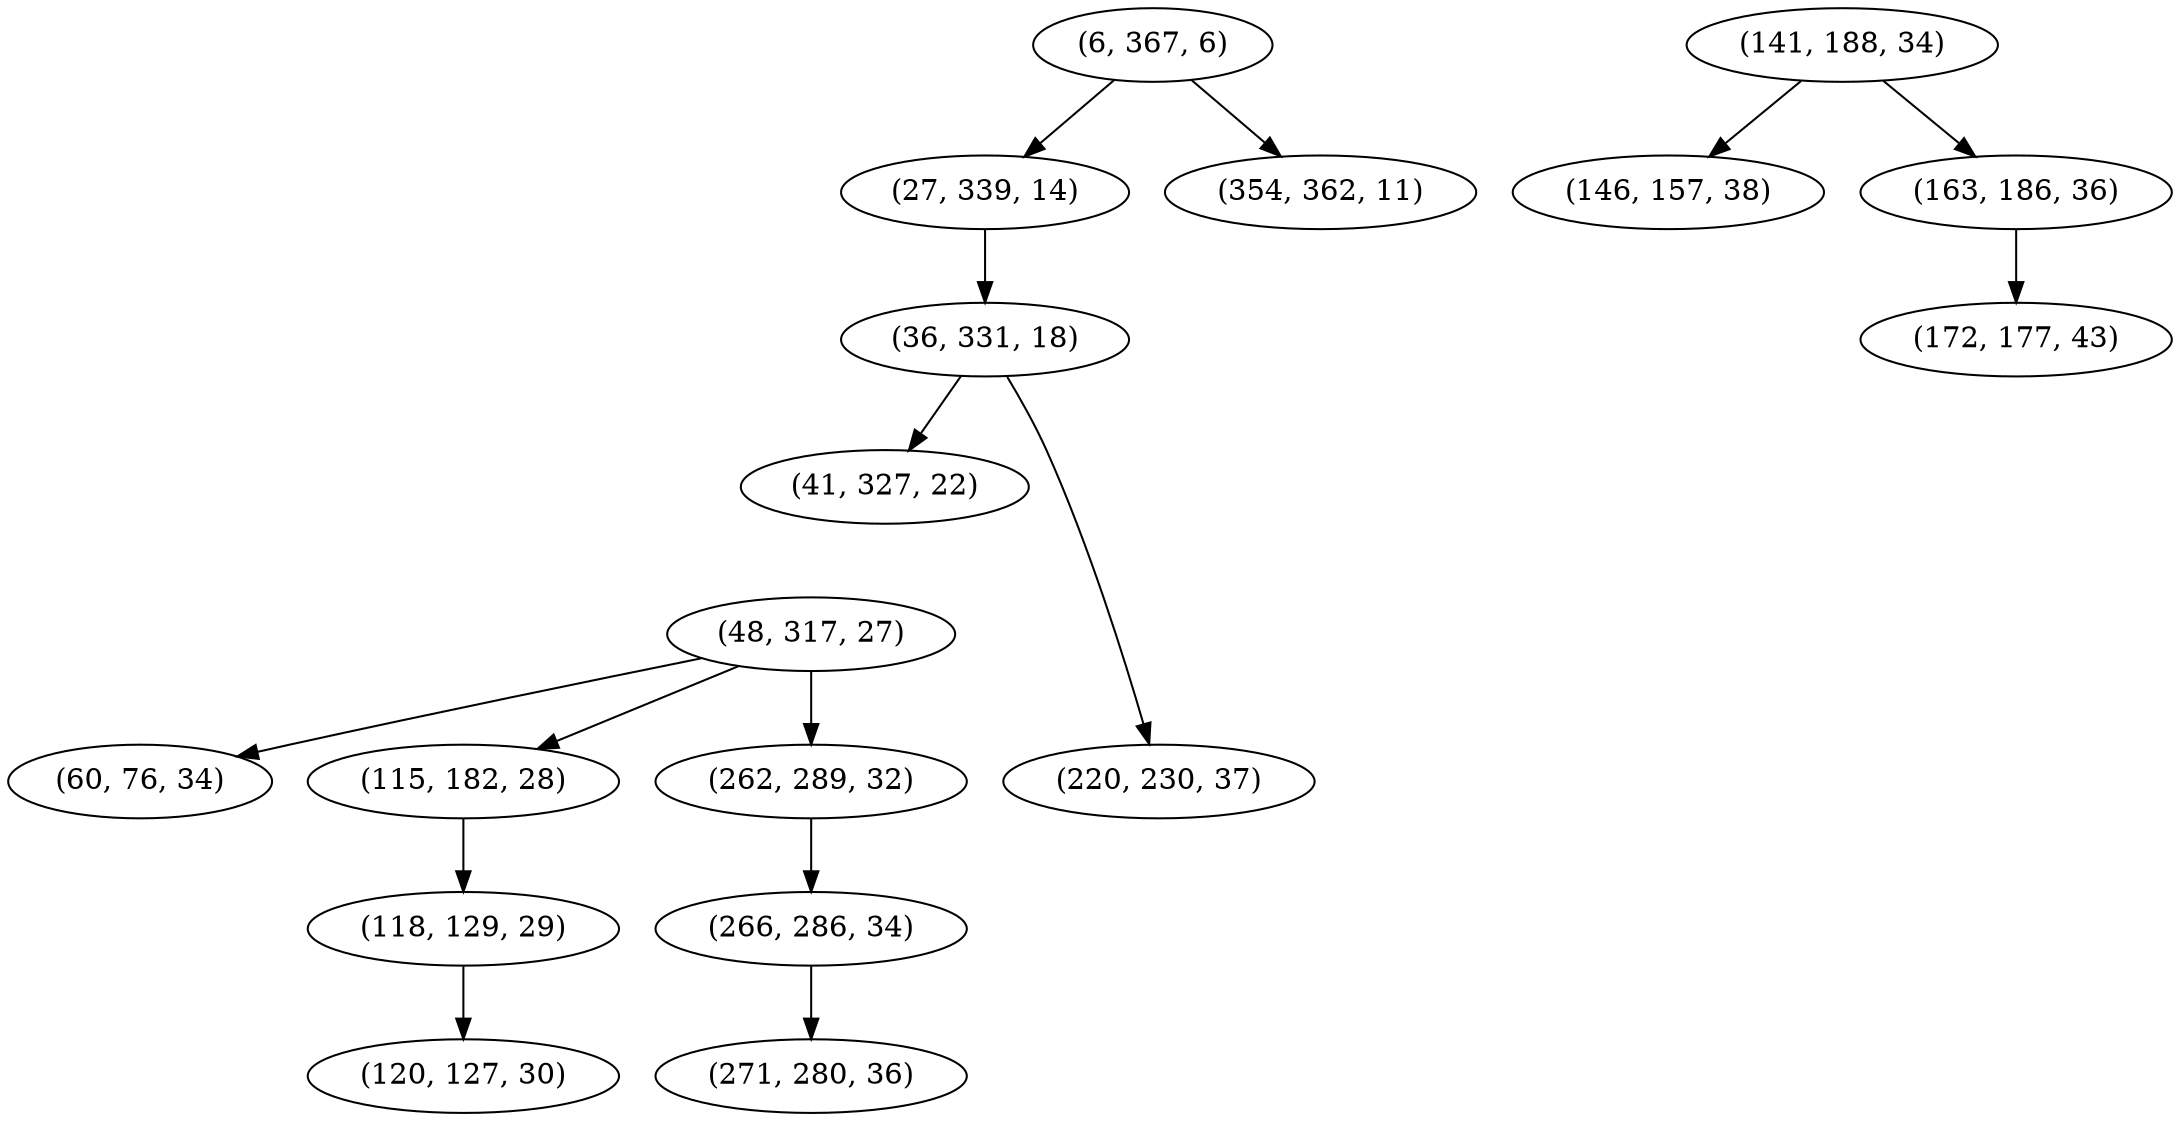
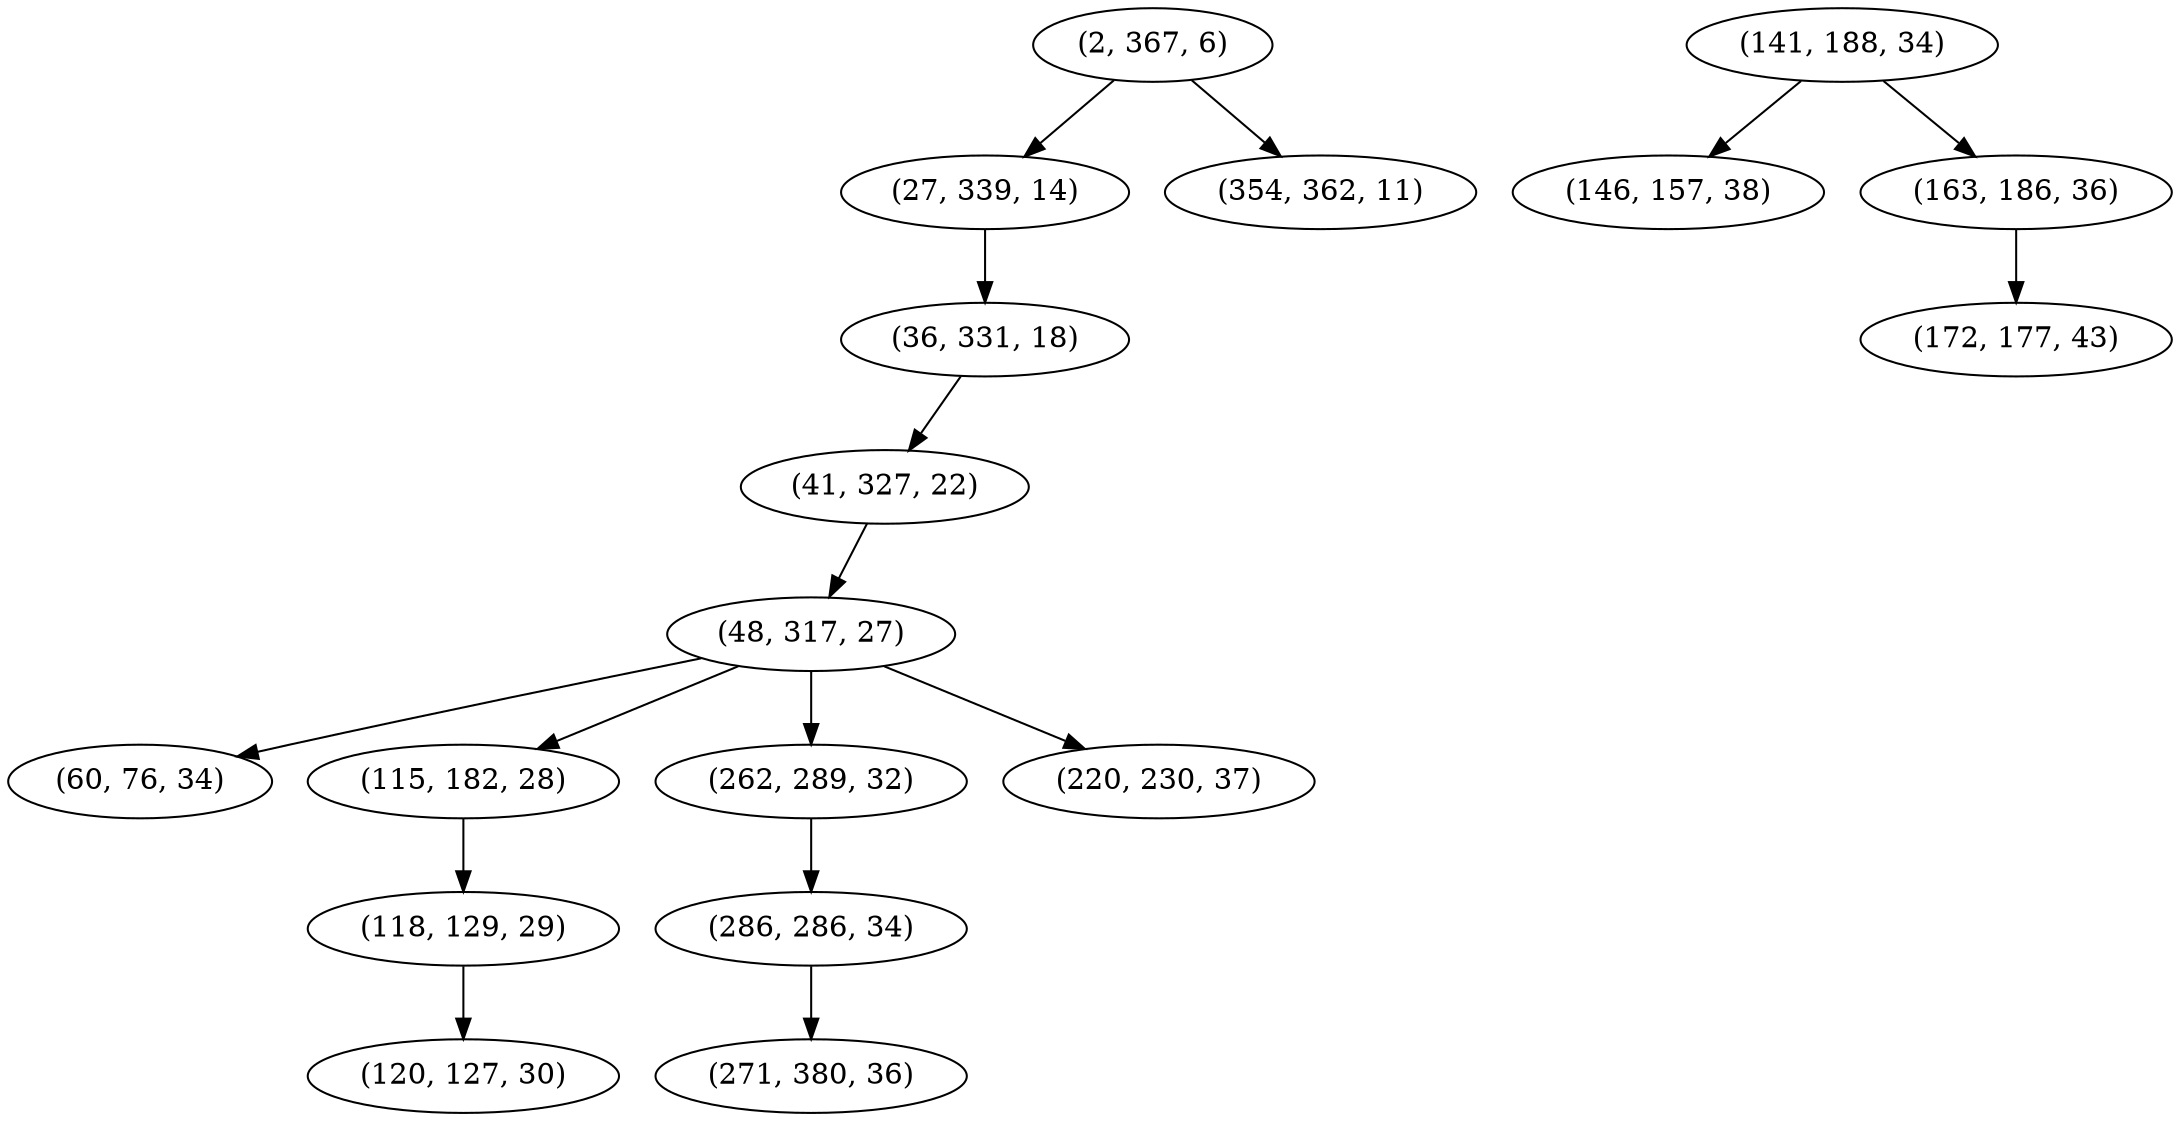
(1153, 45) -> (1153, 45)
(1085, 547) -> (975, 704)
none -> (853, 551)
(811, 929) -> (811, 929)
(811, 1076) -> (811, 1076)
